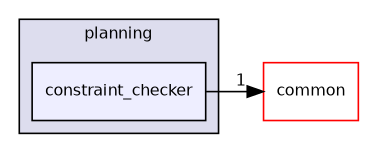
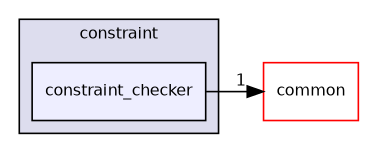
(119, 35) -> (119, 35)
